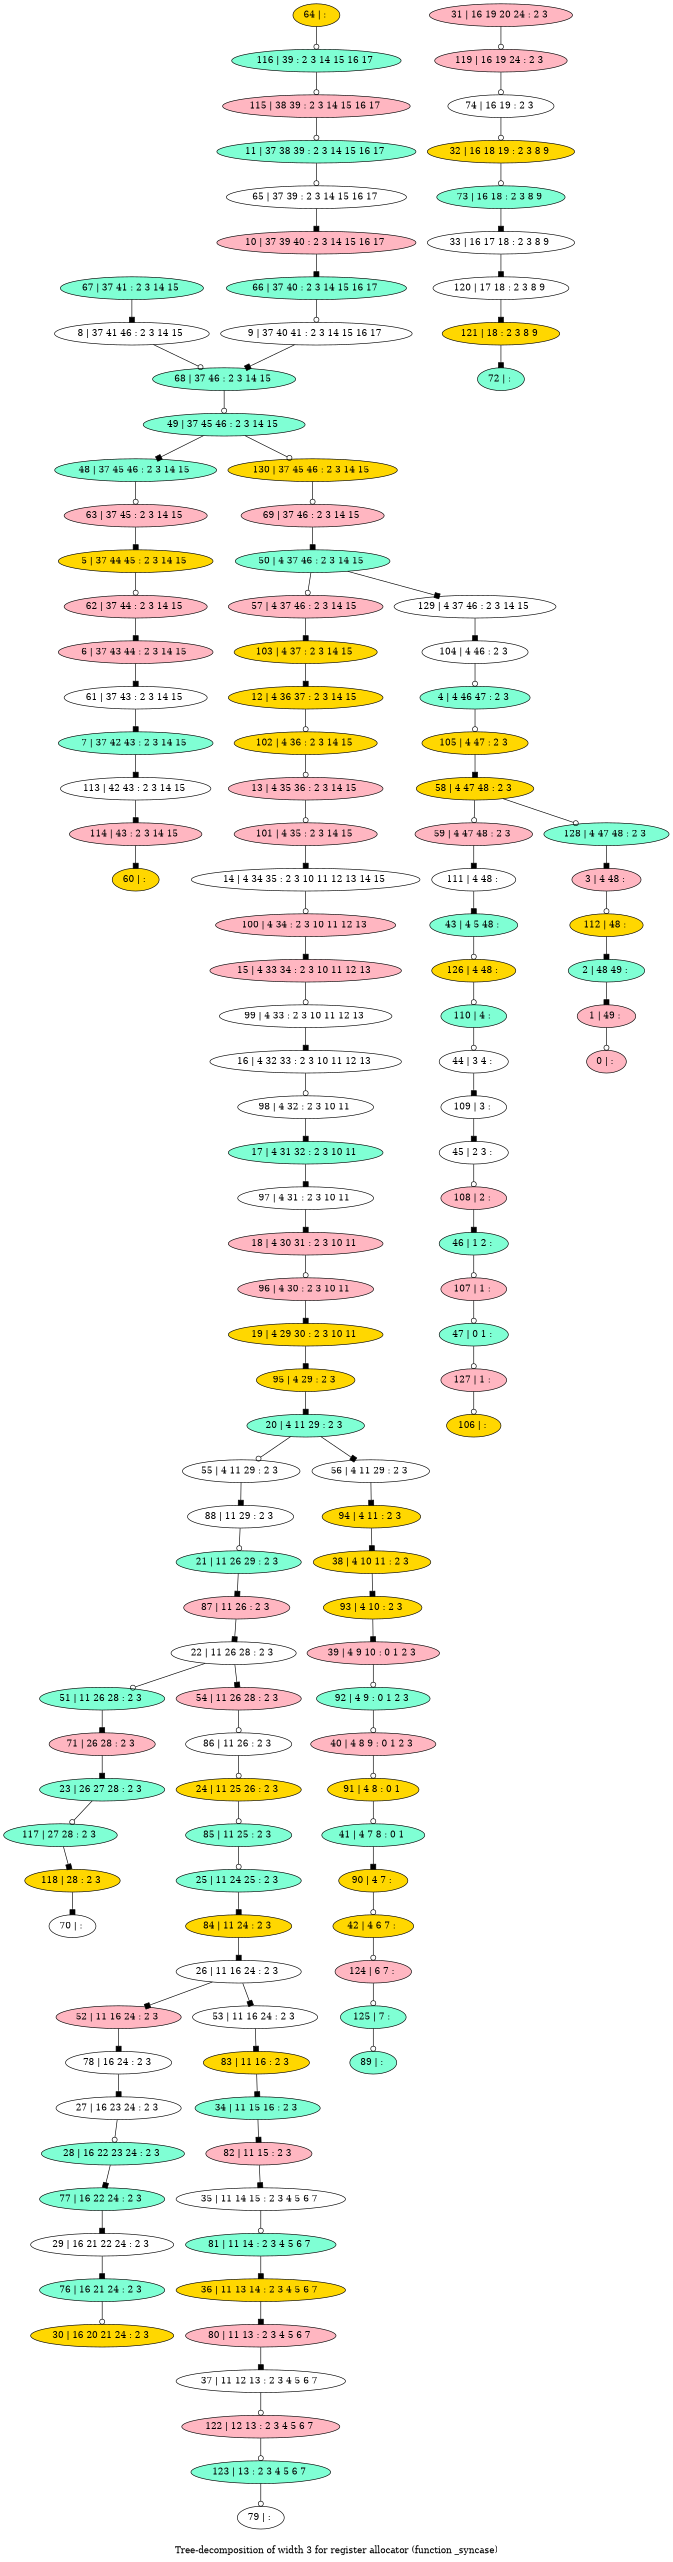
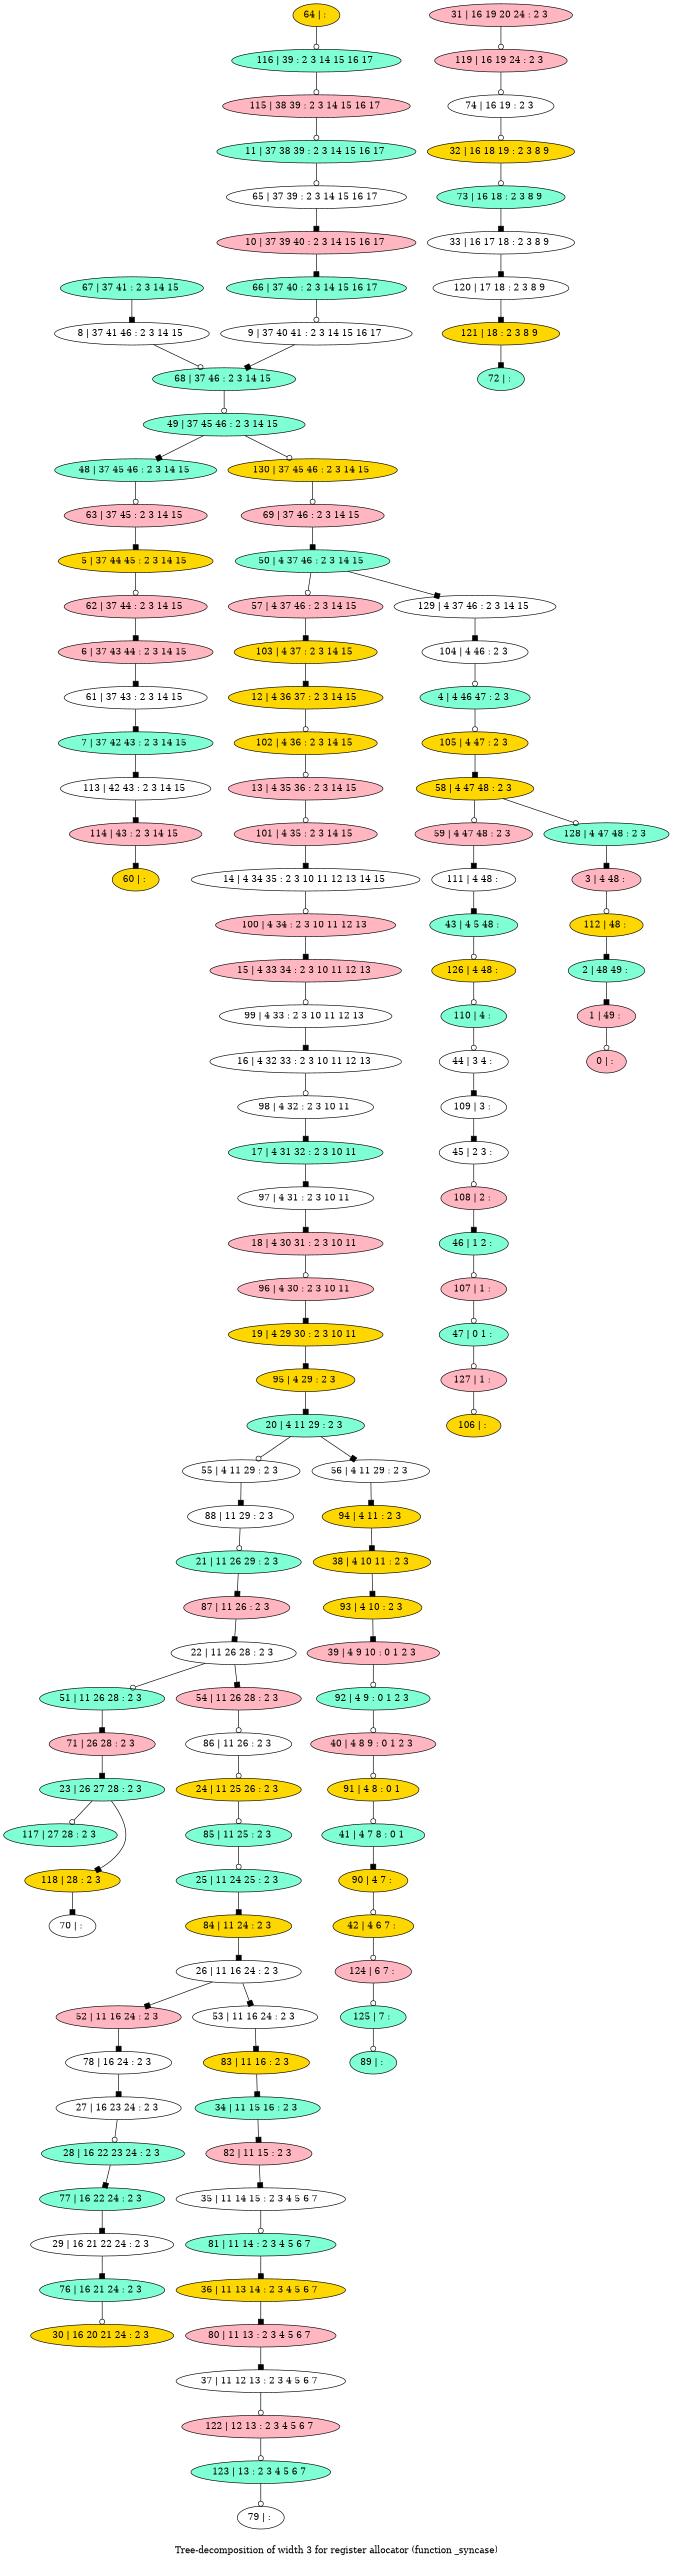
(66, 1855) -> (126, 1837)
